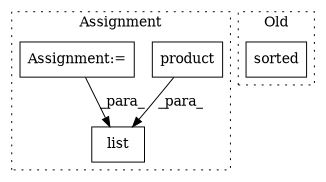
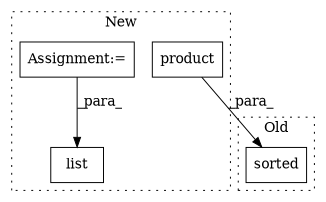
(121, 23) -> (121, 23)
(157, 98) -> (225, 104)
